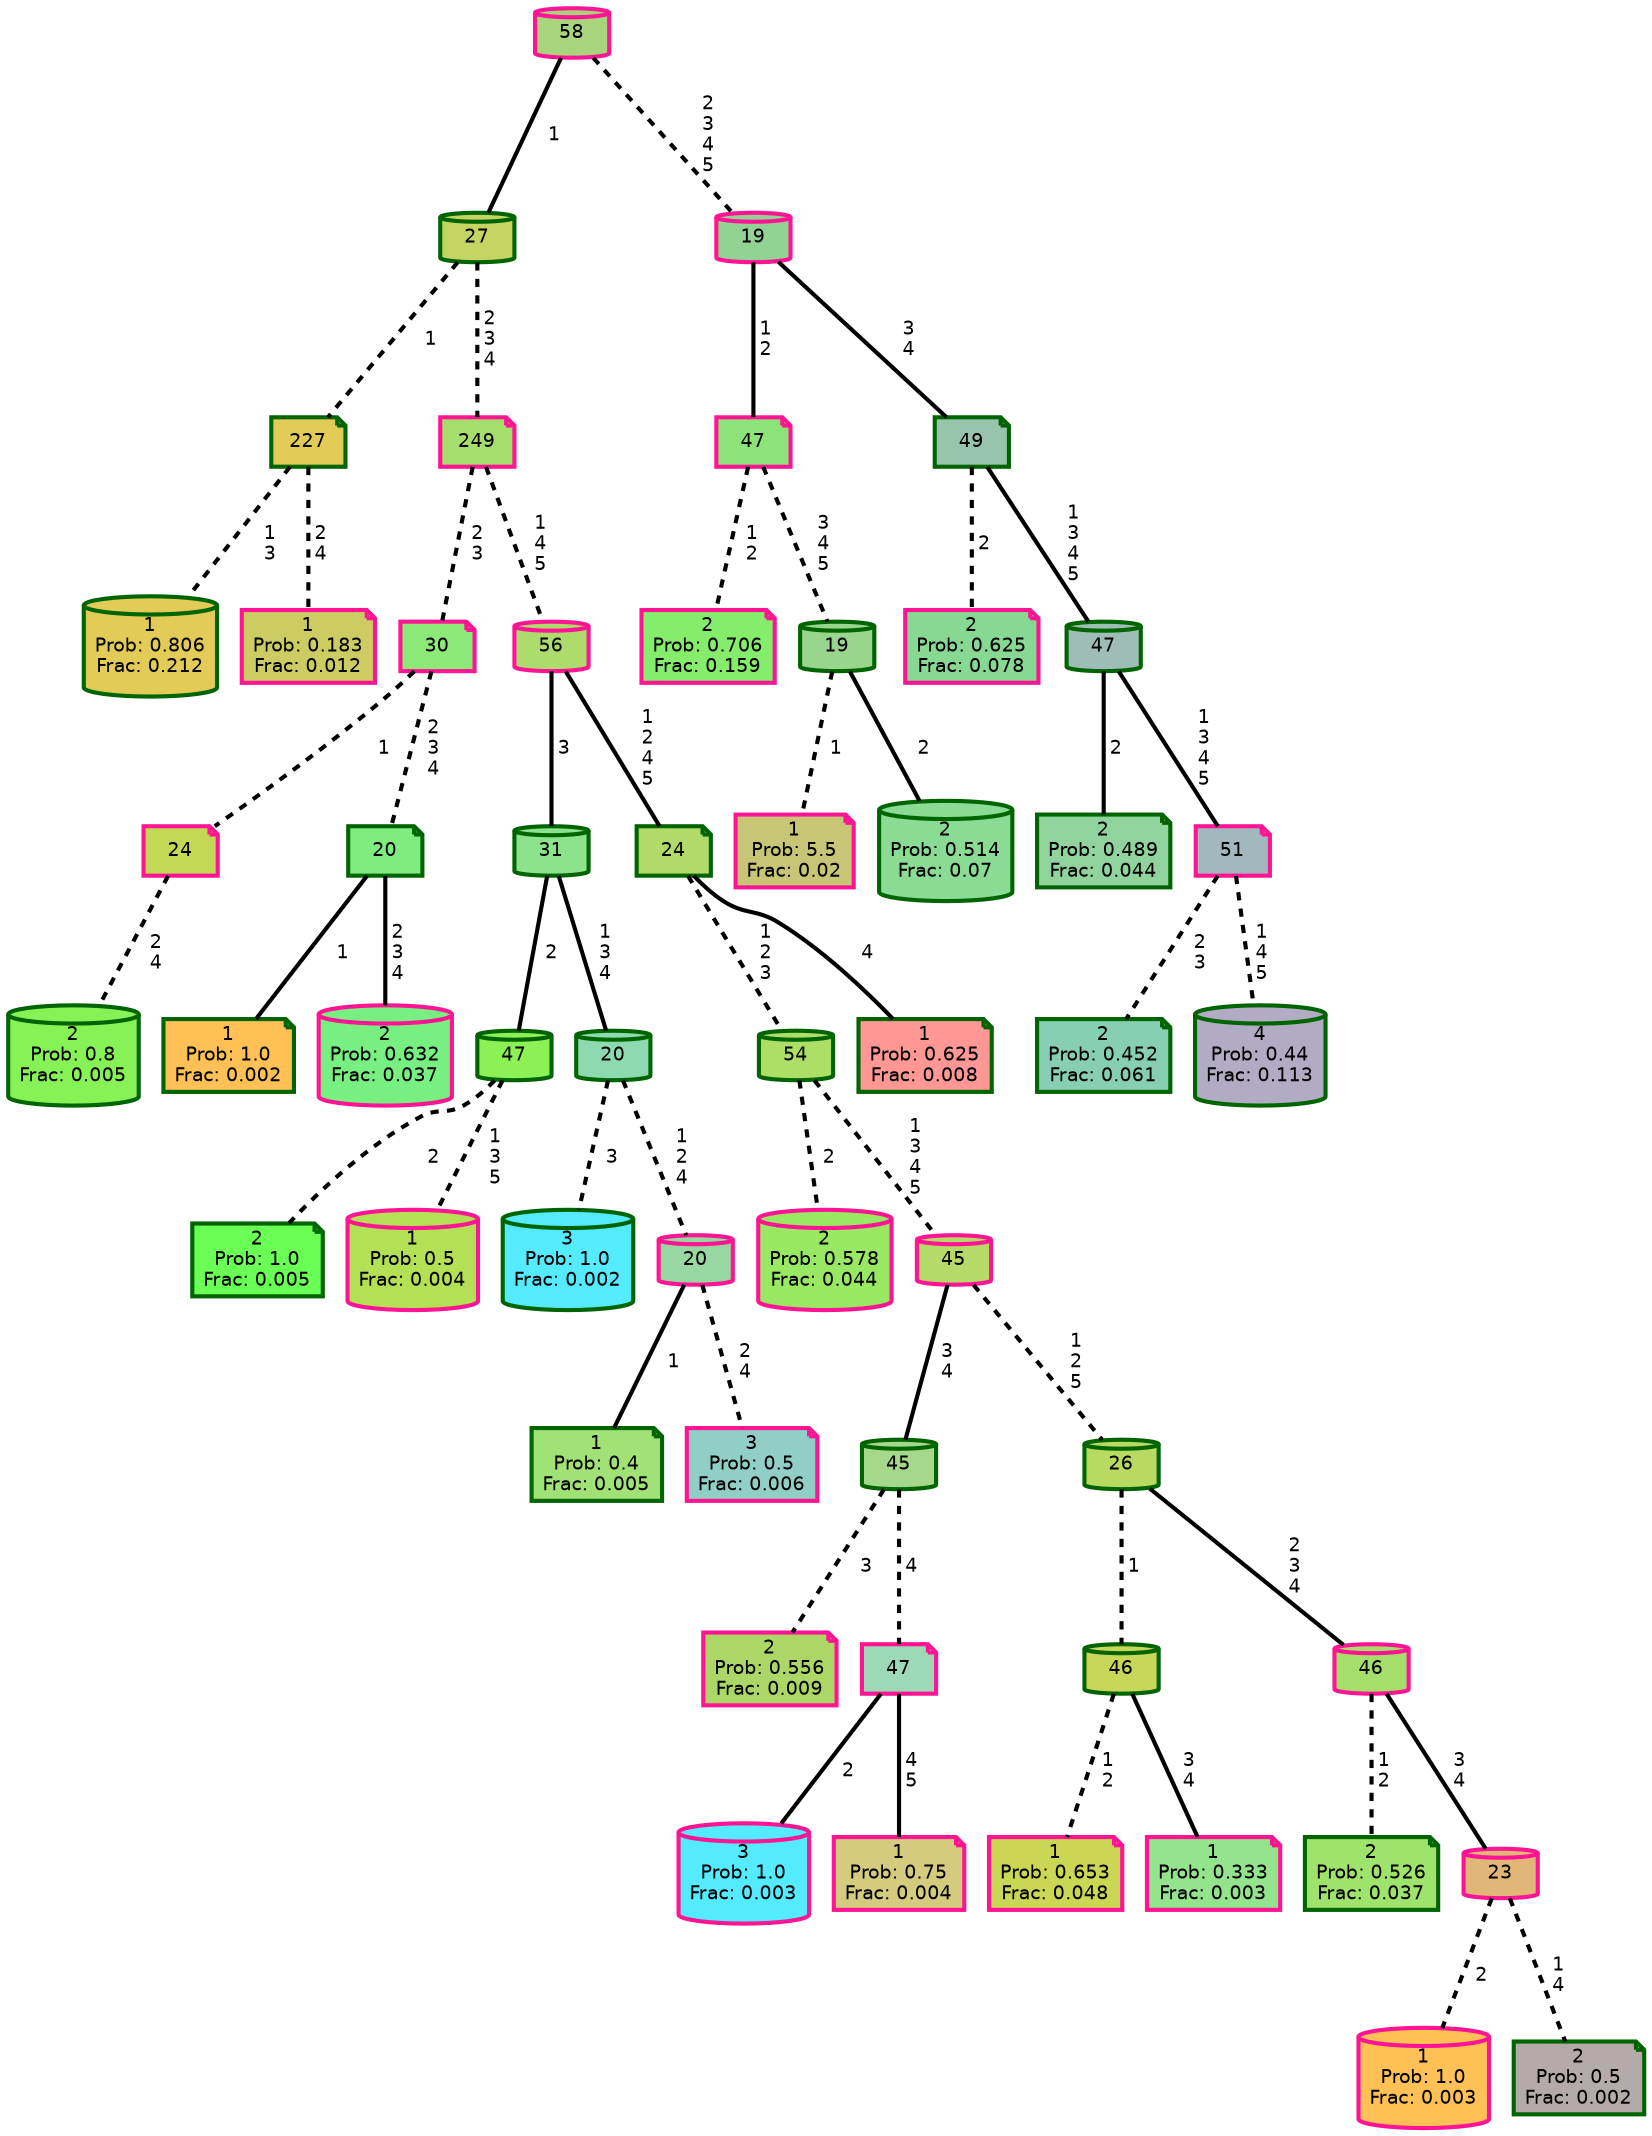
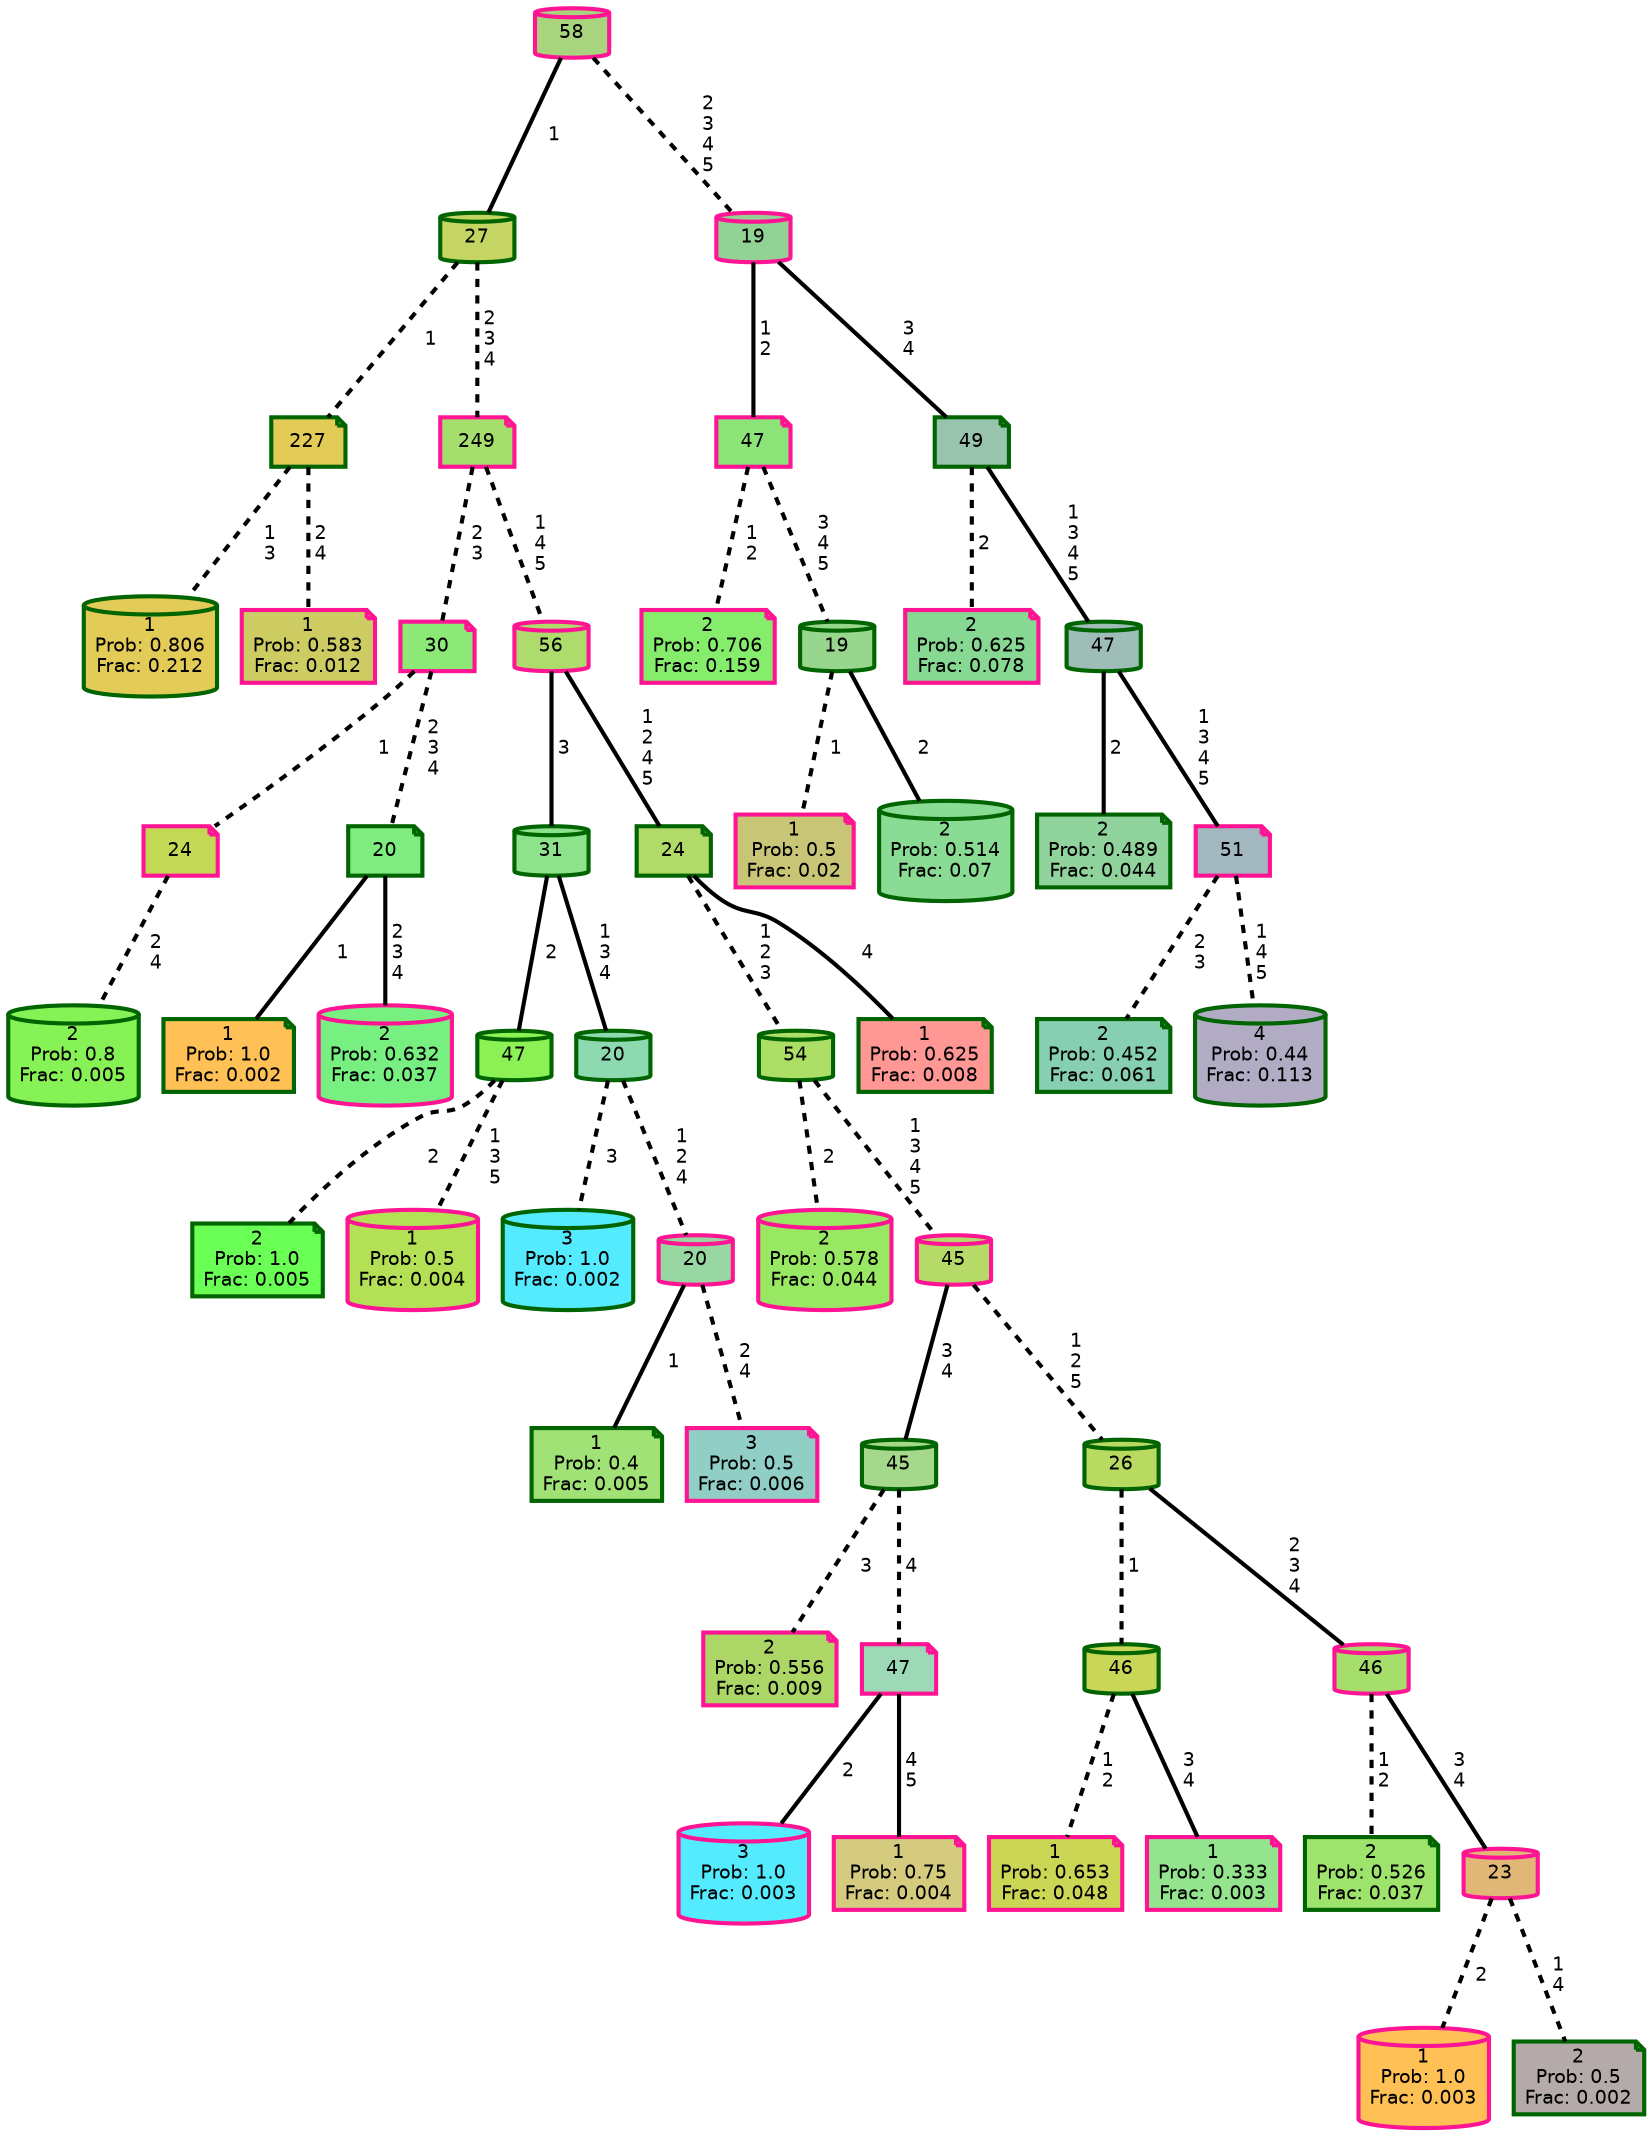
(308, 646) -> (308, 646)
(795, 851) -> (795, 851)
